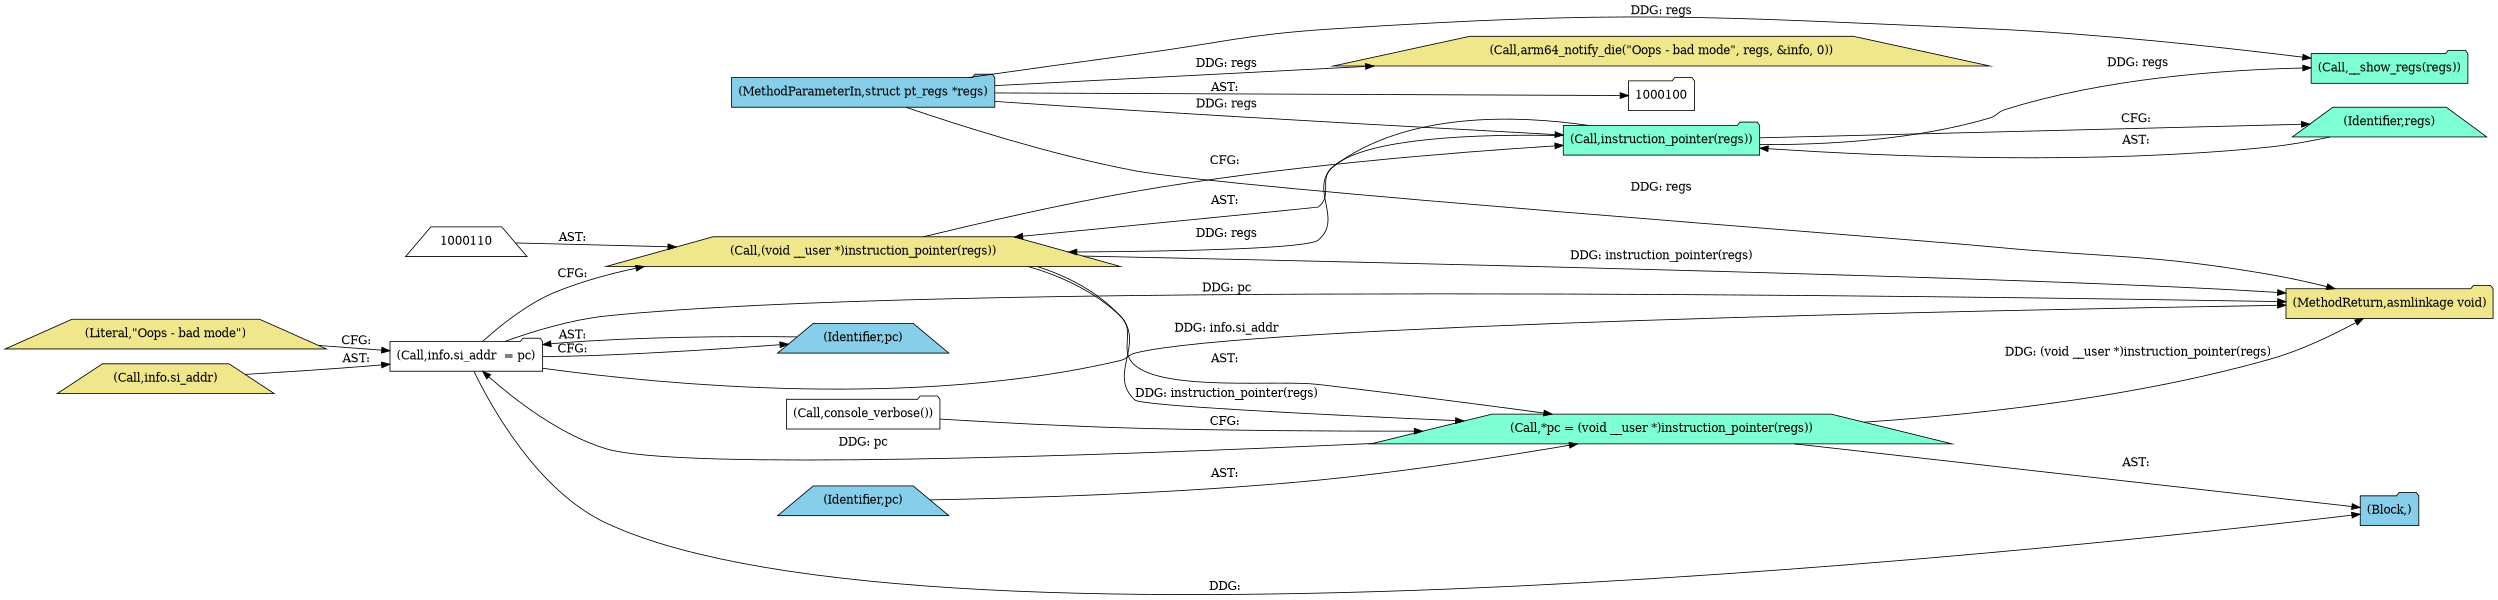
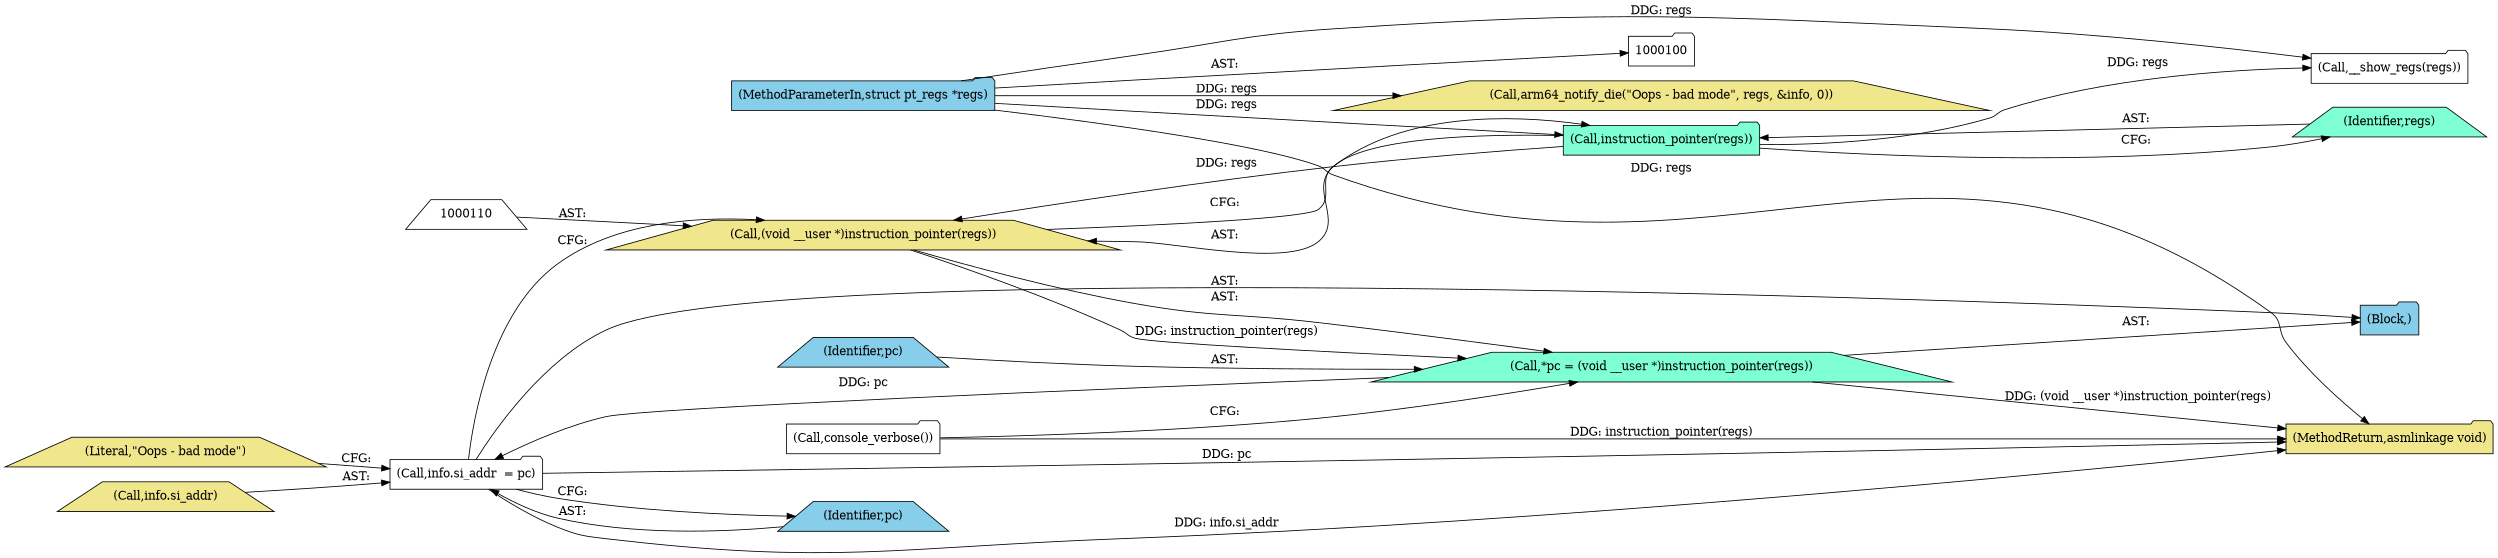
(2390, 68) -> (2390, 68)
(1680, 270) -> (1609, 439)
(1227, 587) -> (1227, 282)
